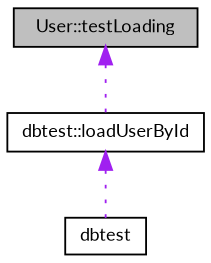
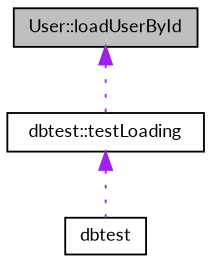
(106, 28) -> (106, 28)
(106, 132) -> (106, 132)
